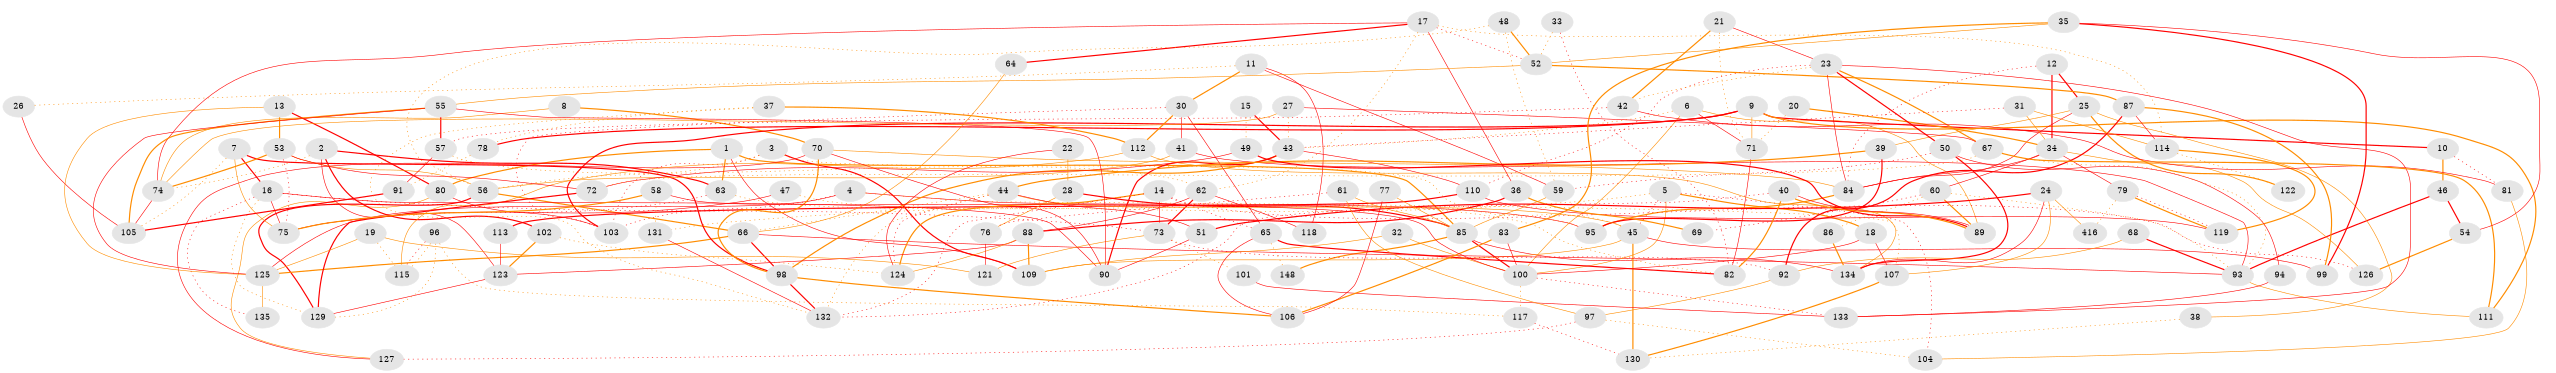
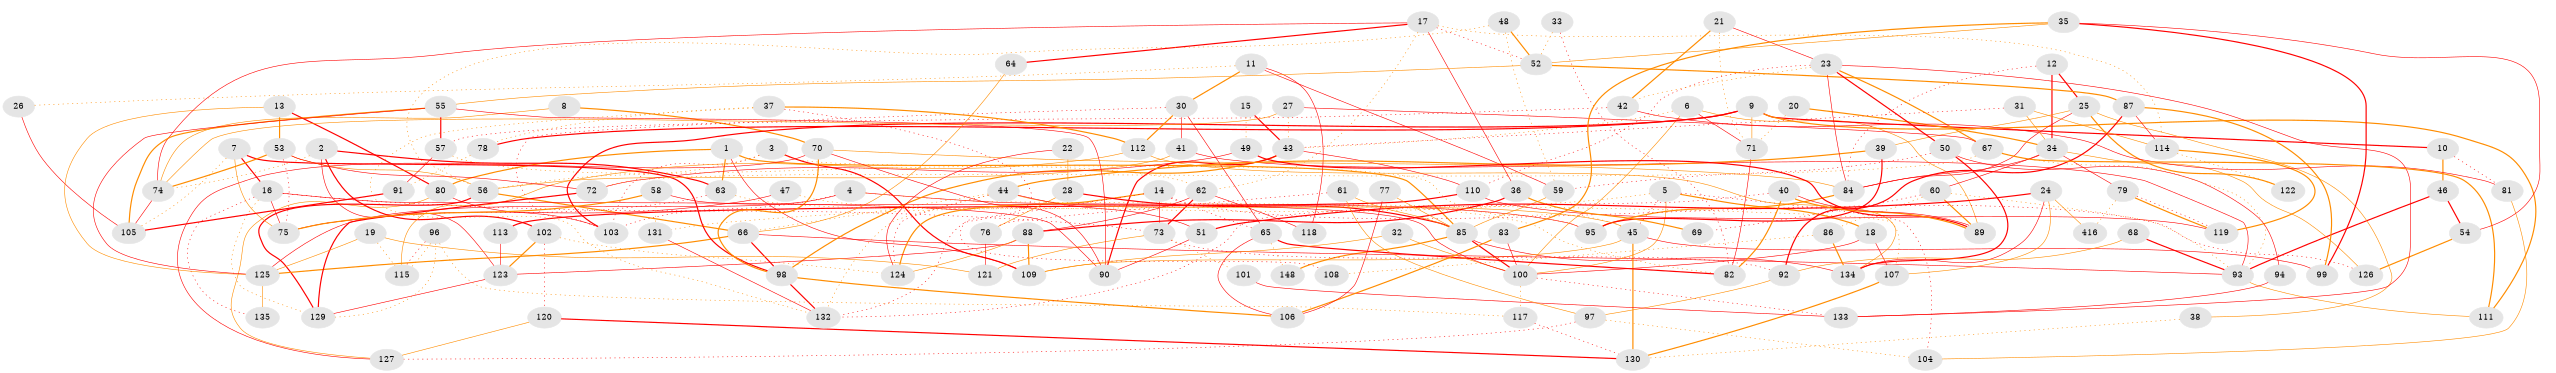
none -> (1332, 275)
none -> (544, 318)
